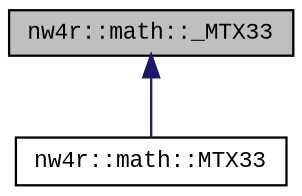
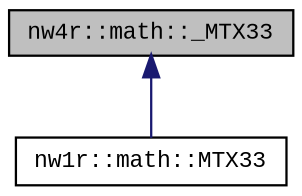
(151, 161) -> (151, 161)
